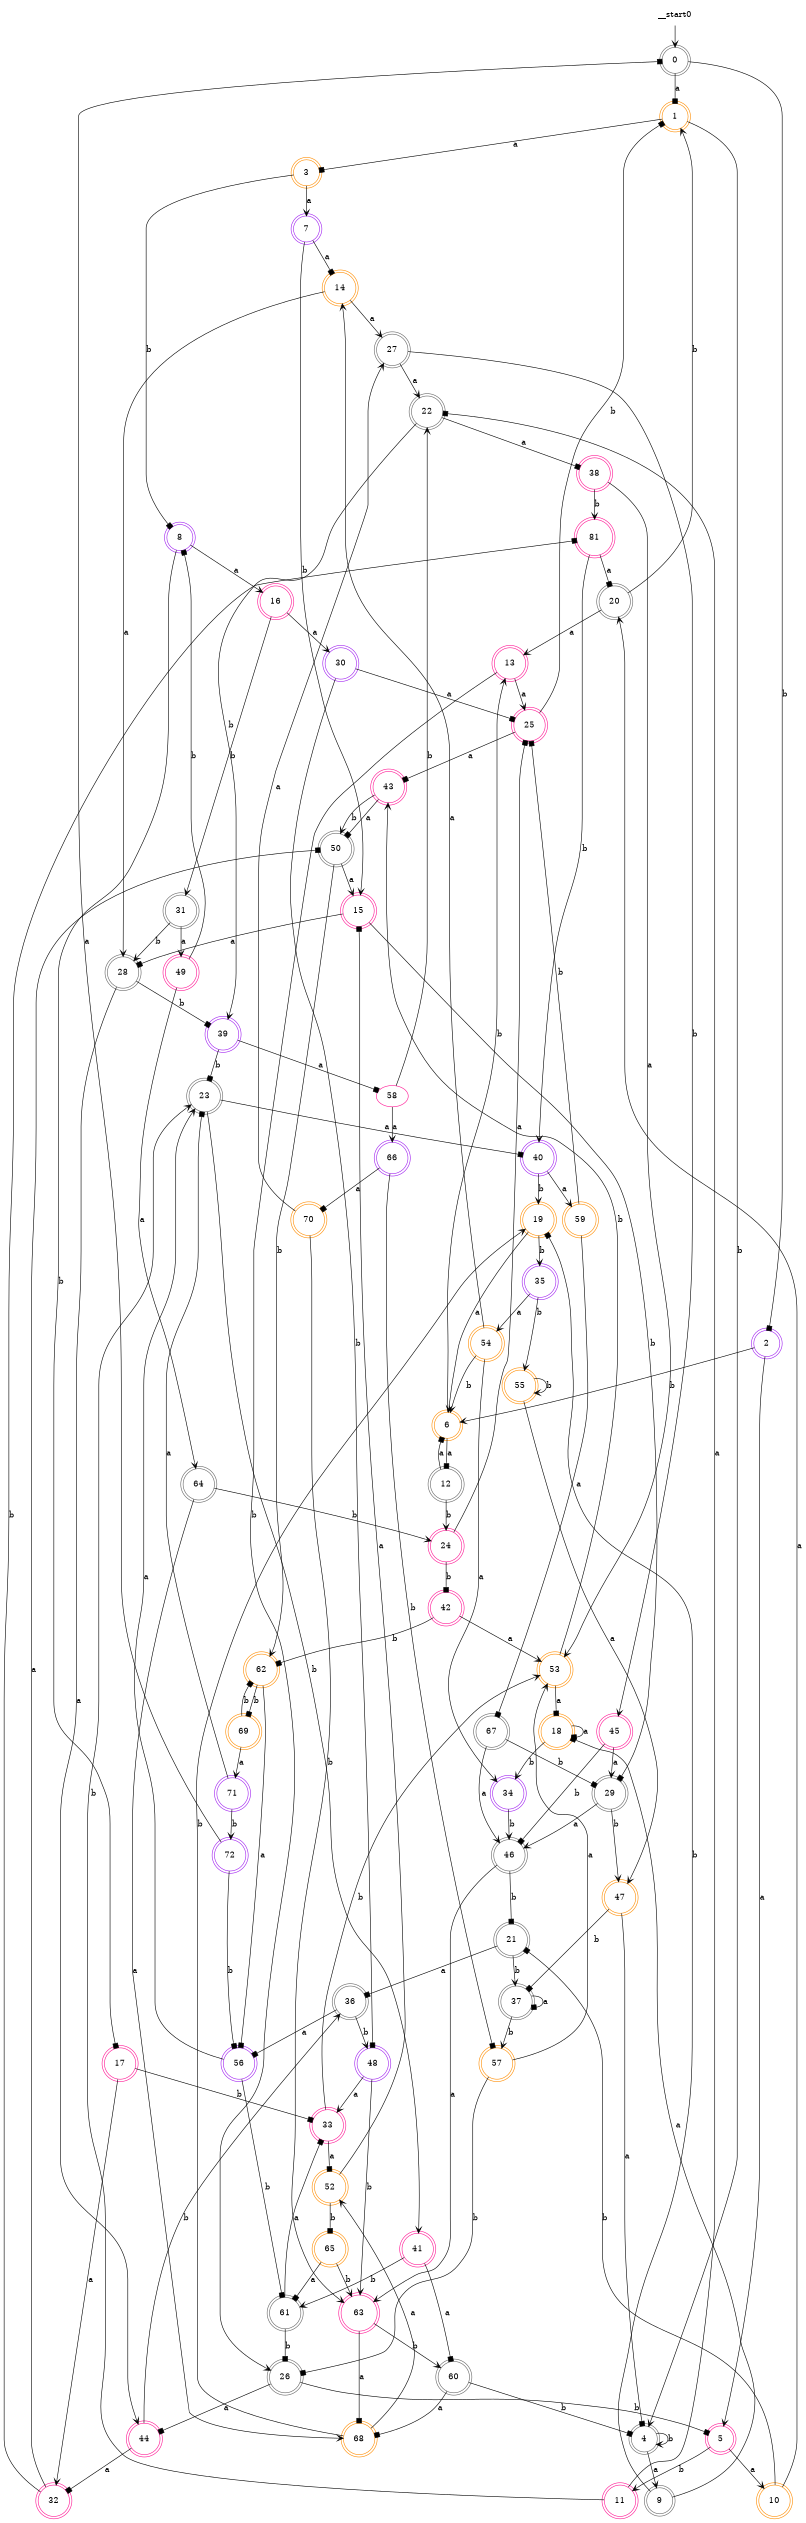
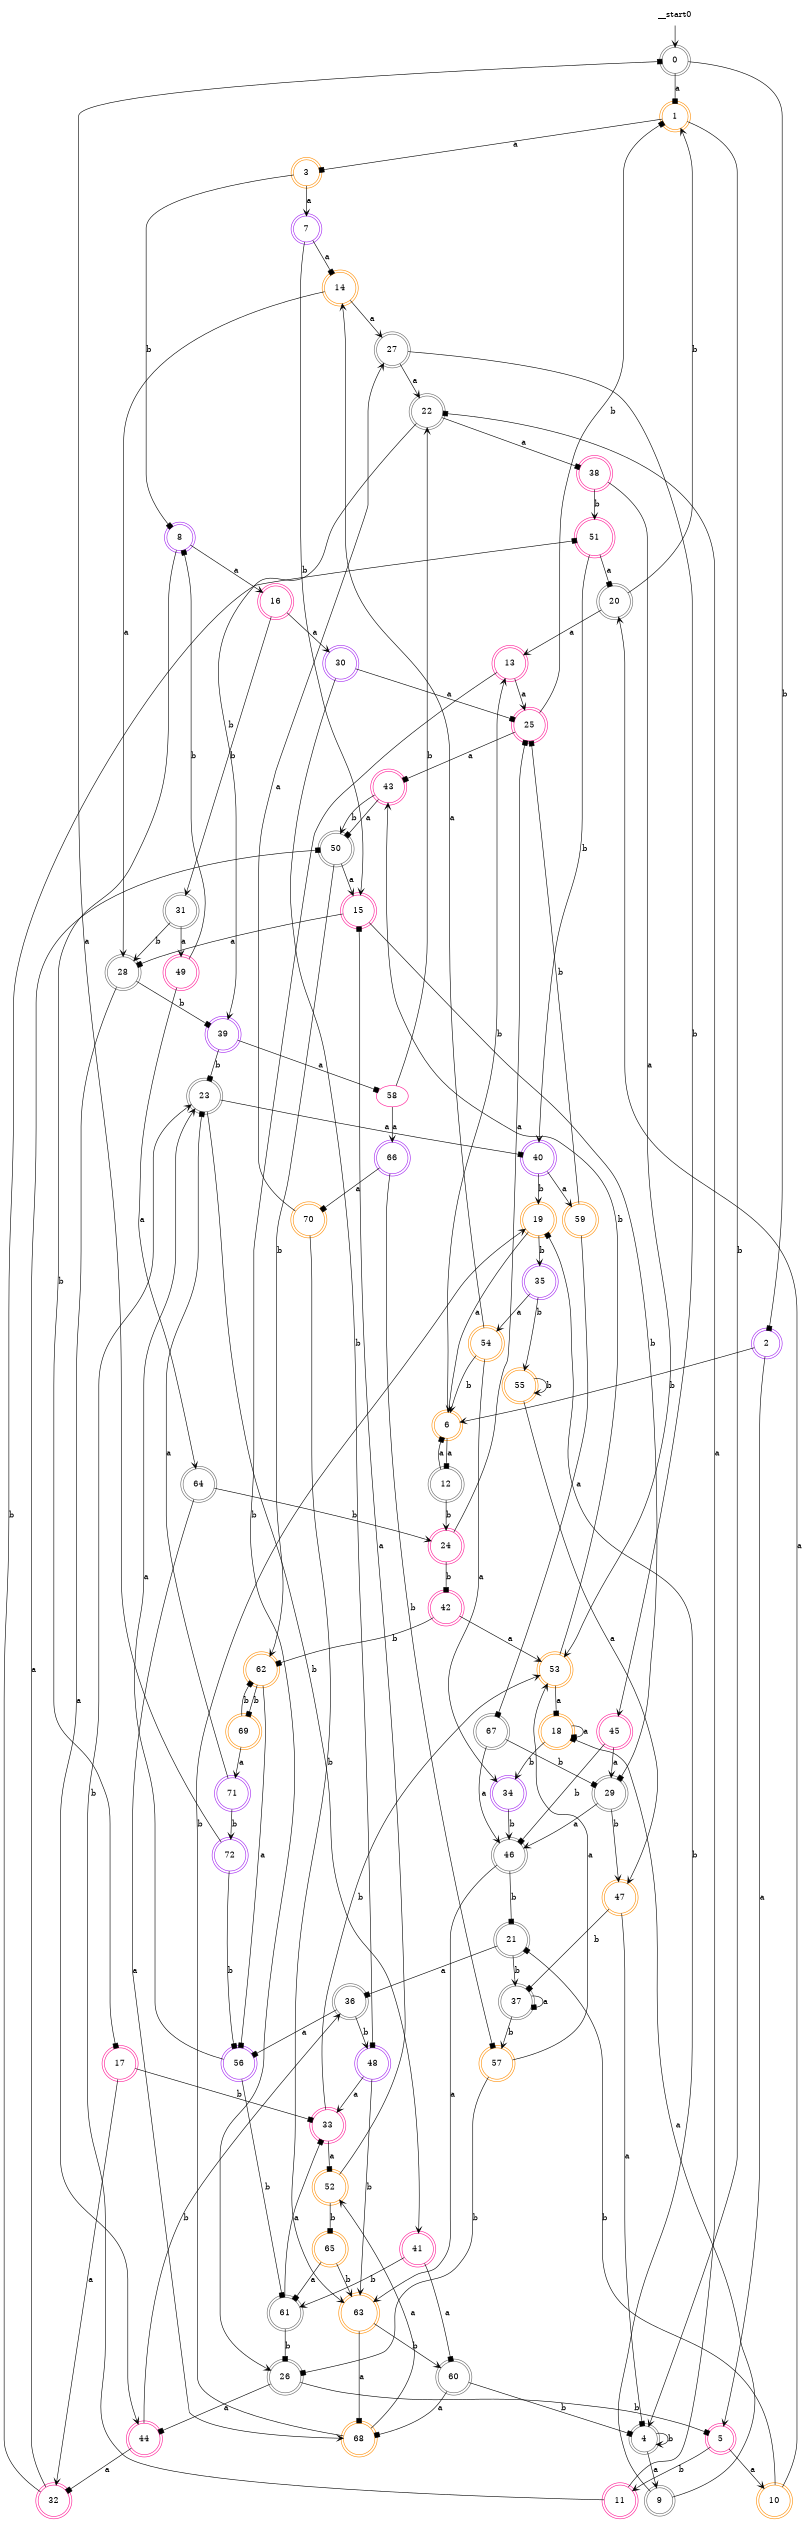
(595, 537) -> (595, 537)
(359, 2313) -> (359, 2313)
